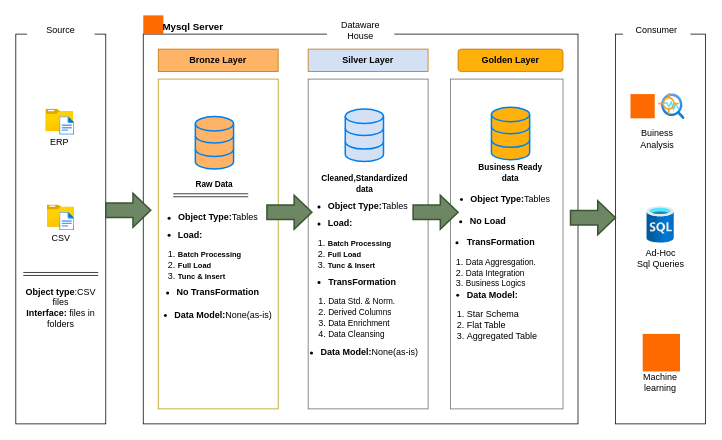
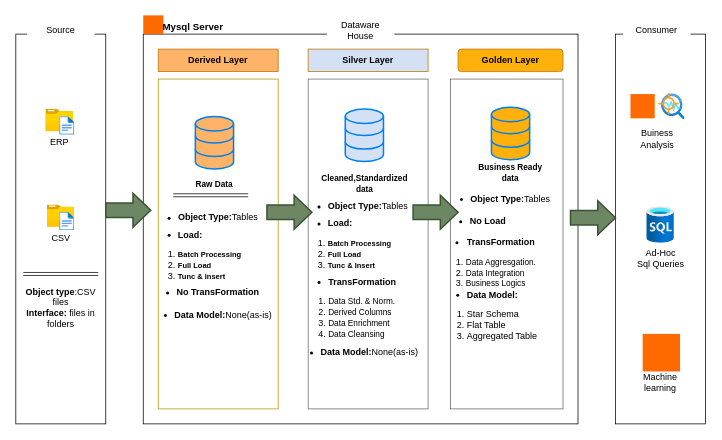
(218, 60) -> (218, 60)
